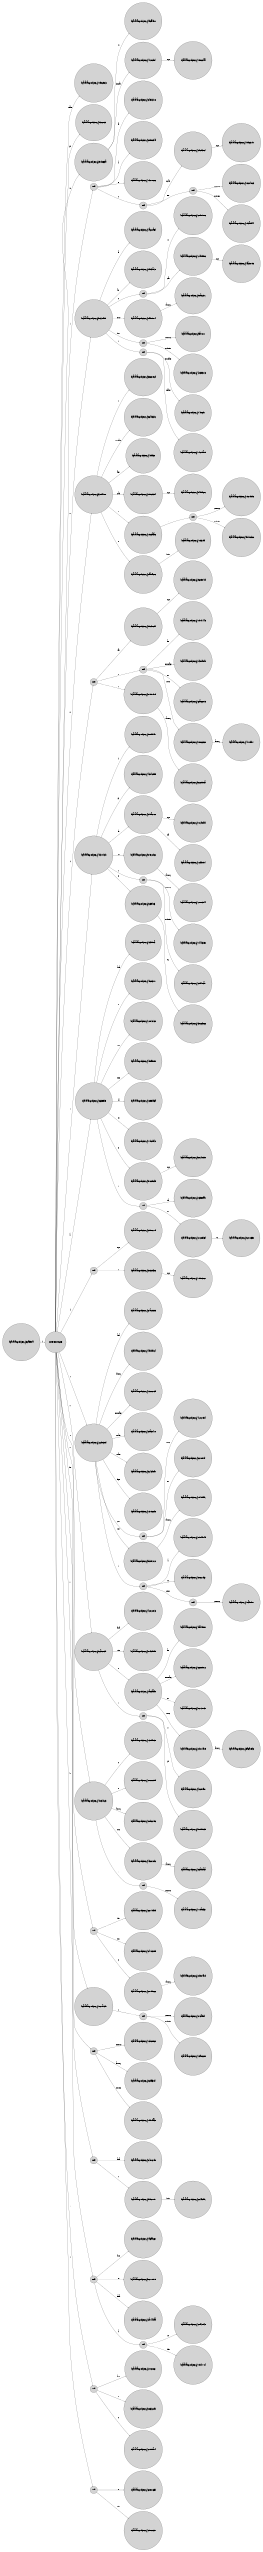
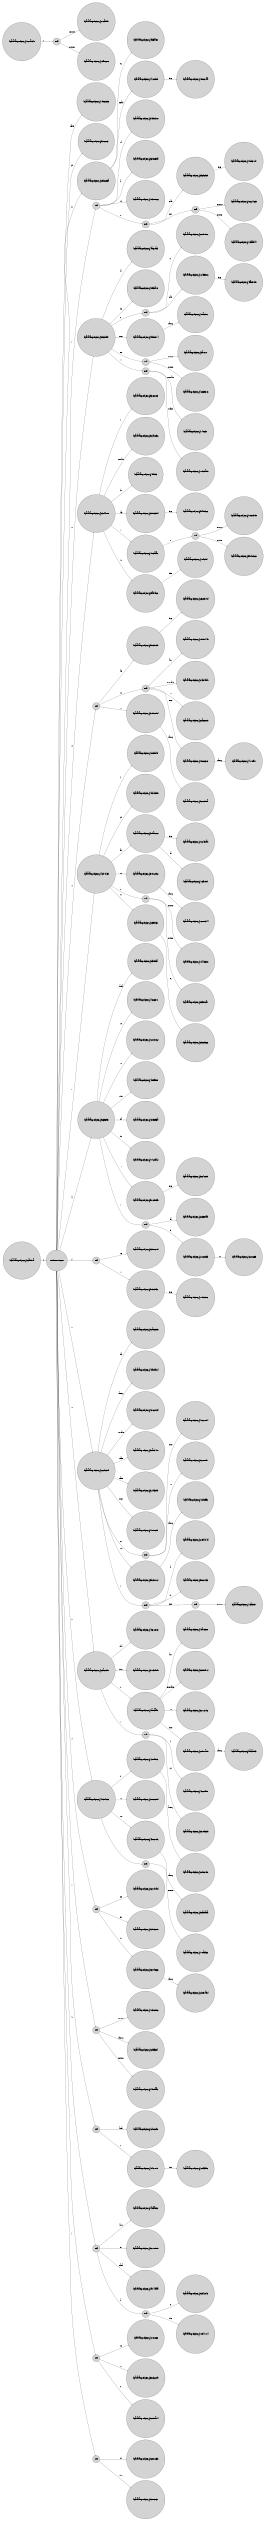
(73, 1559) -> none
(118, 1811) -> (168, 1816)
